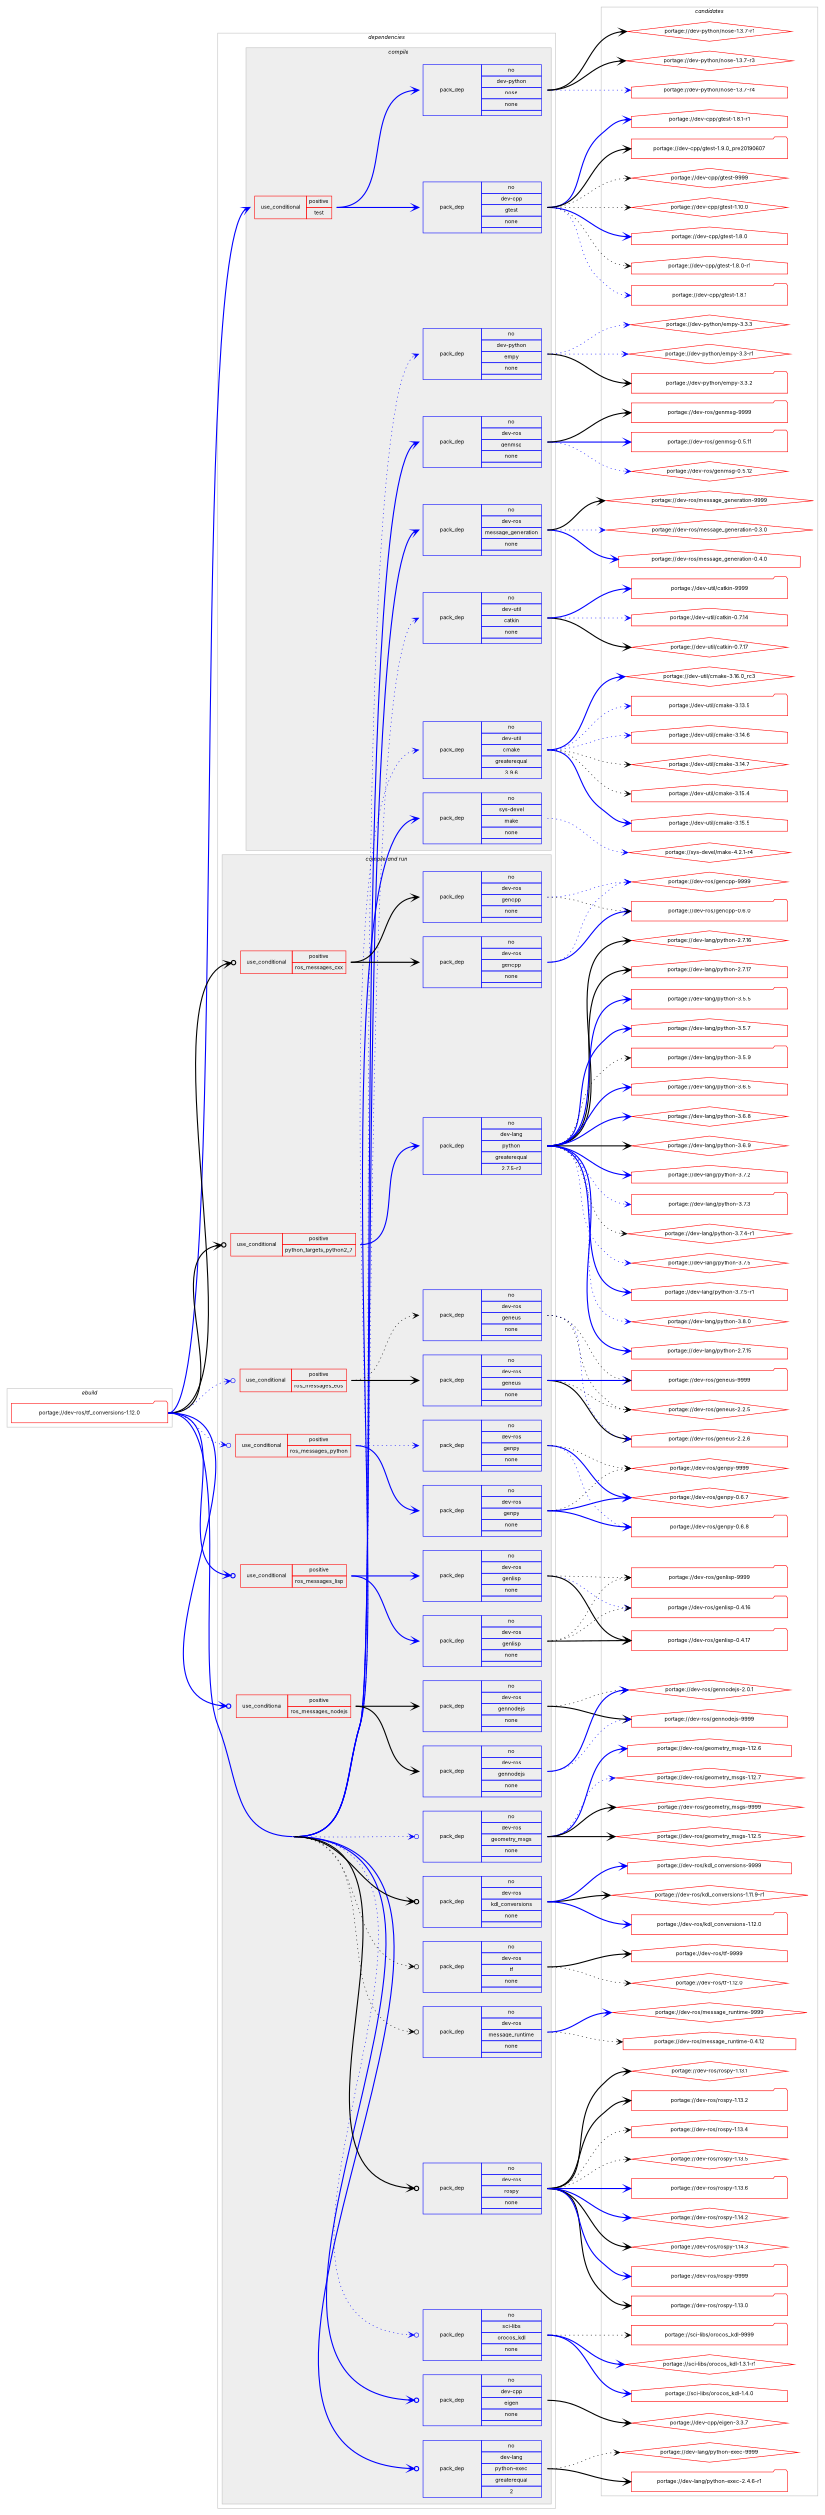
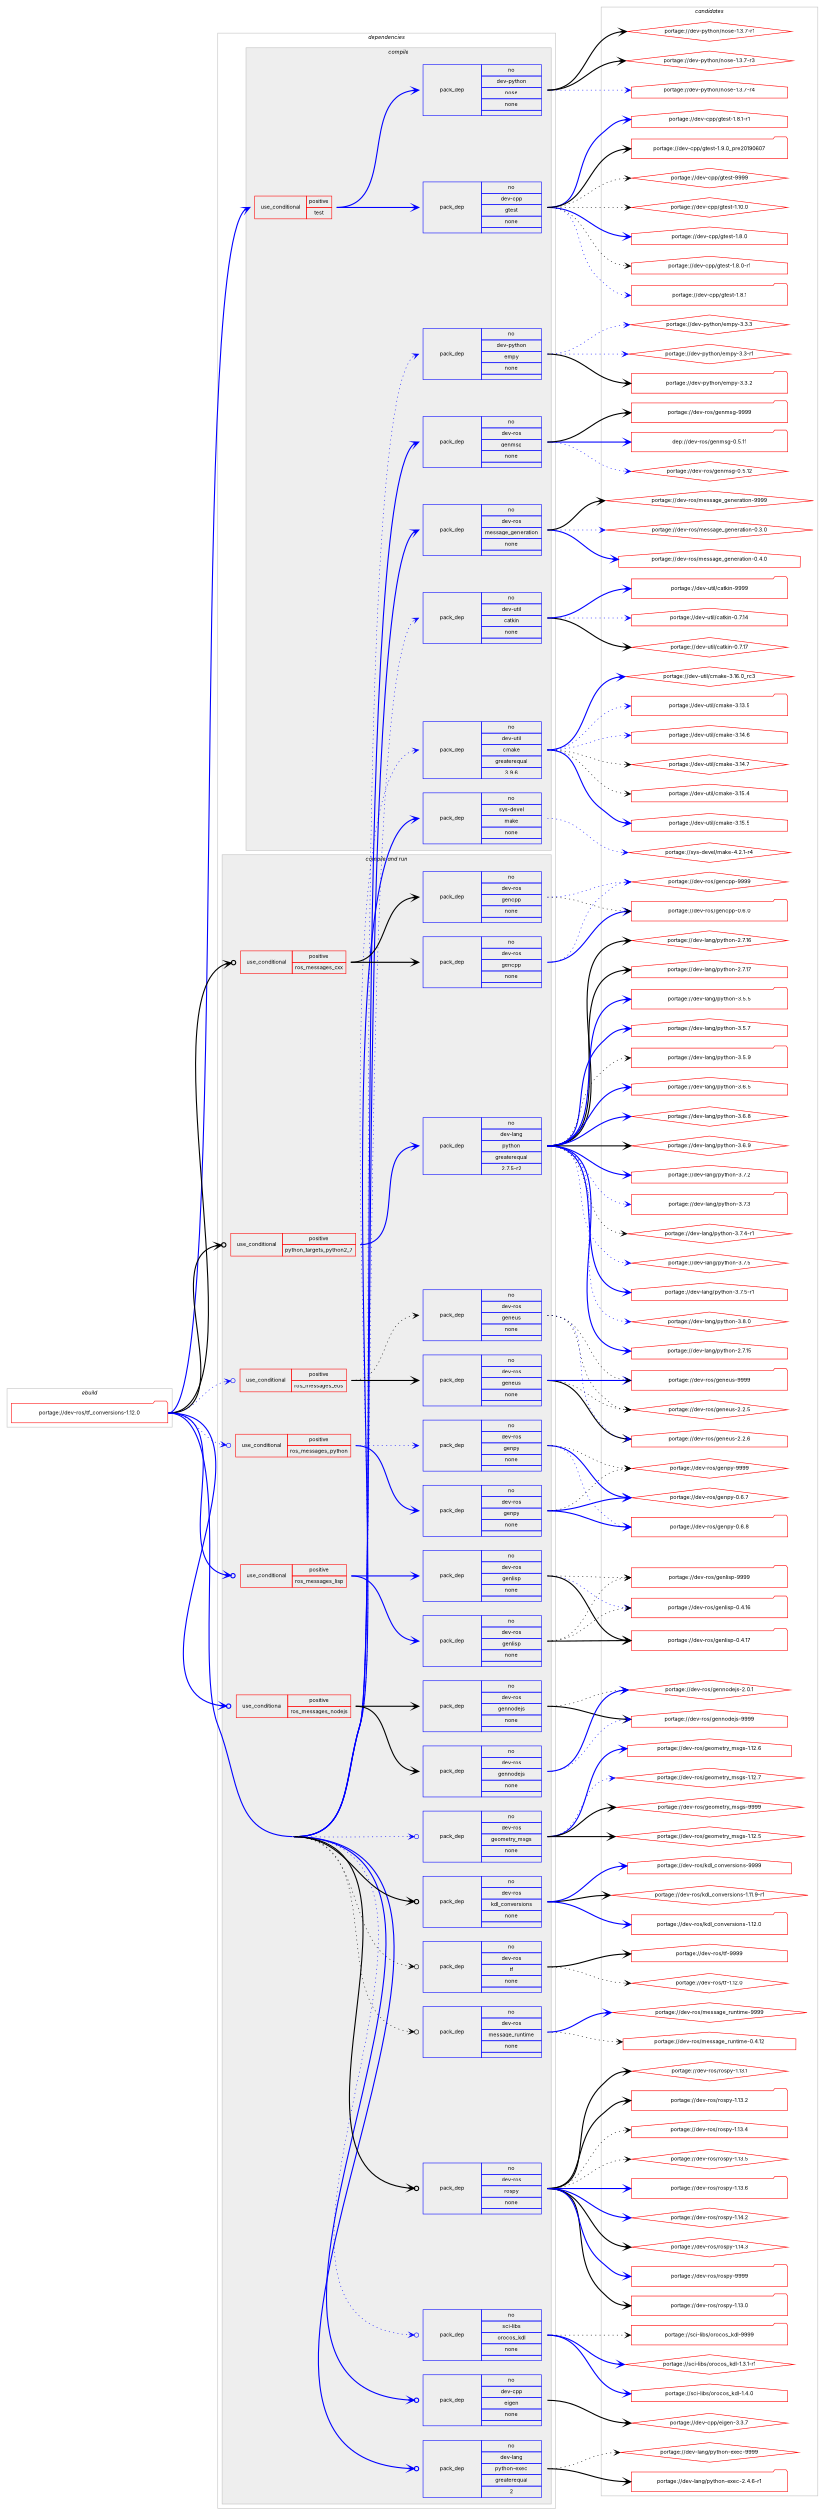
(710, 442) -> (710, 442)
